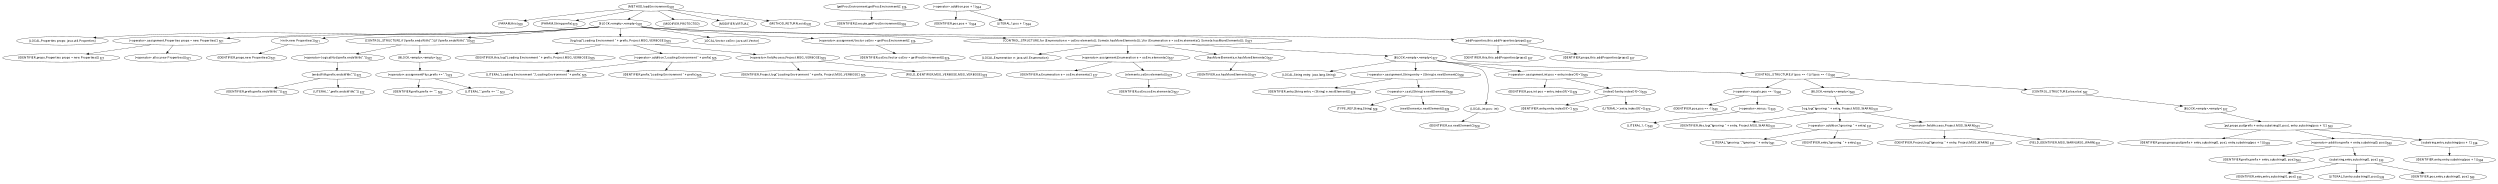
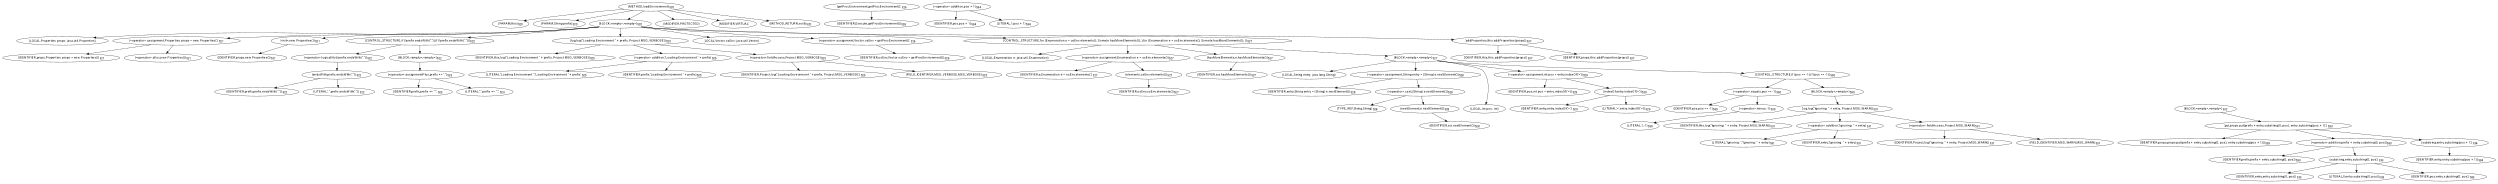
(2060, 92) -> none
(1471, 117) -> (1439, 117)
